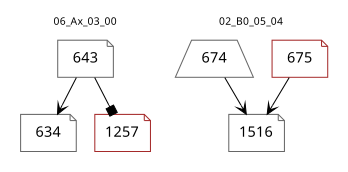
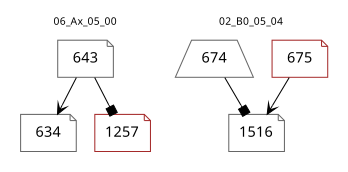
(86, 22) -> (86, 22)
(233, 91) -> (233, 91)
